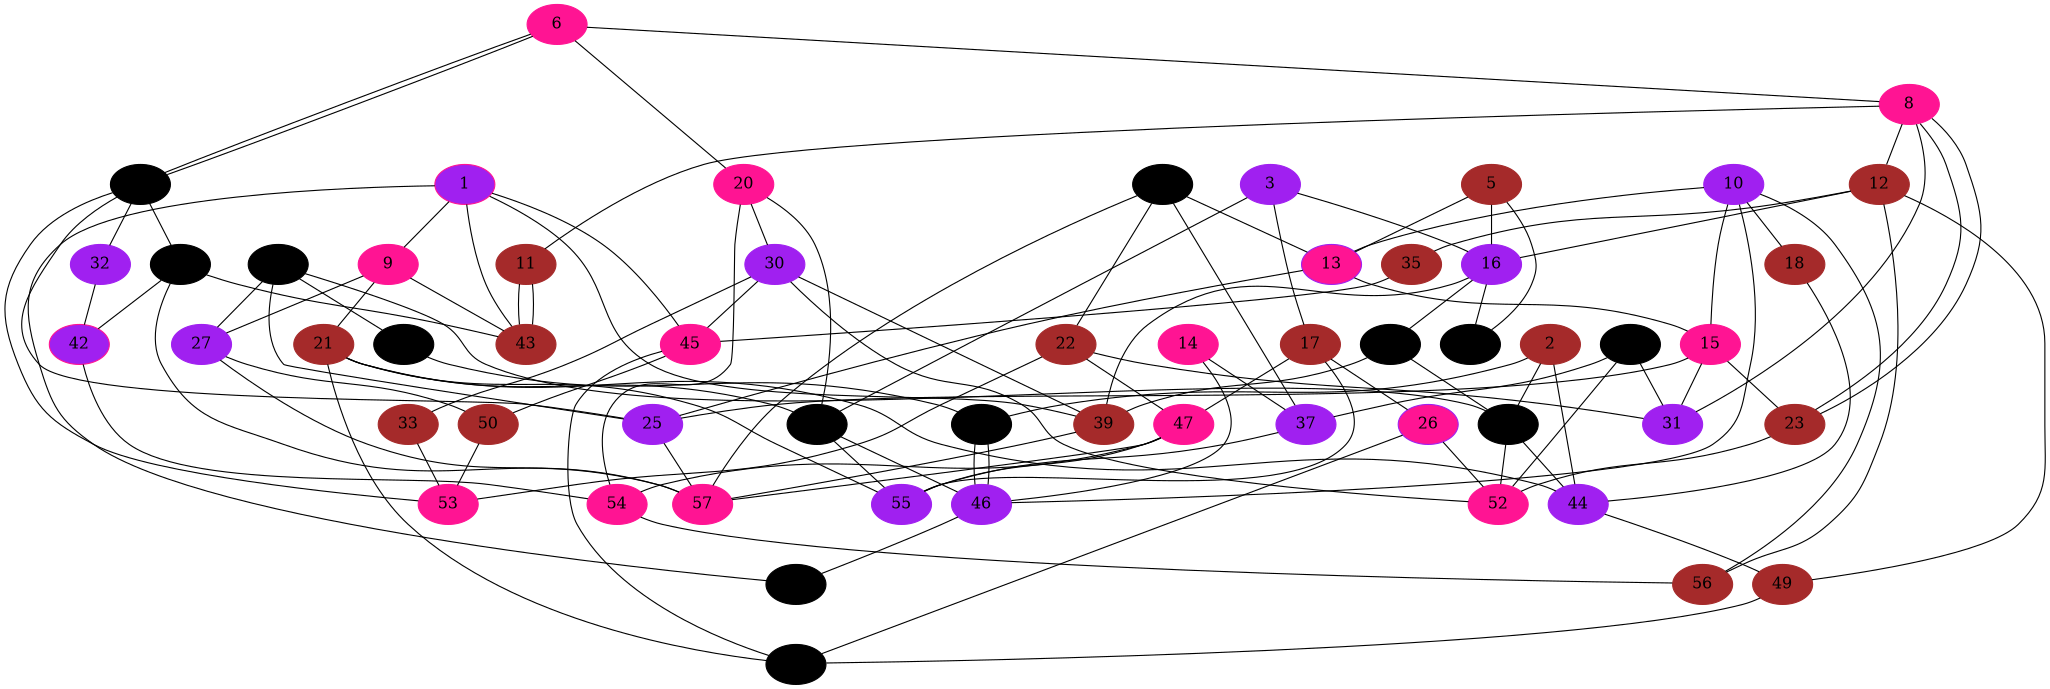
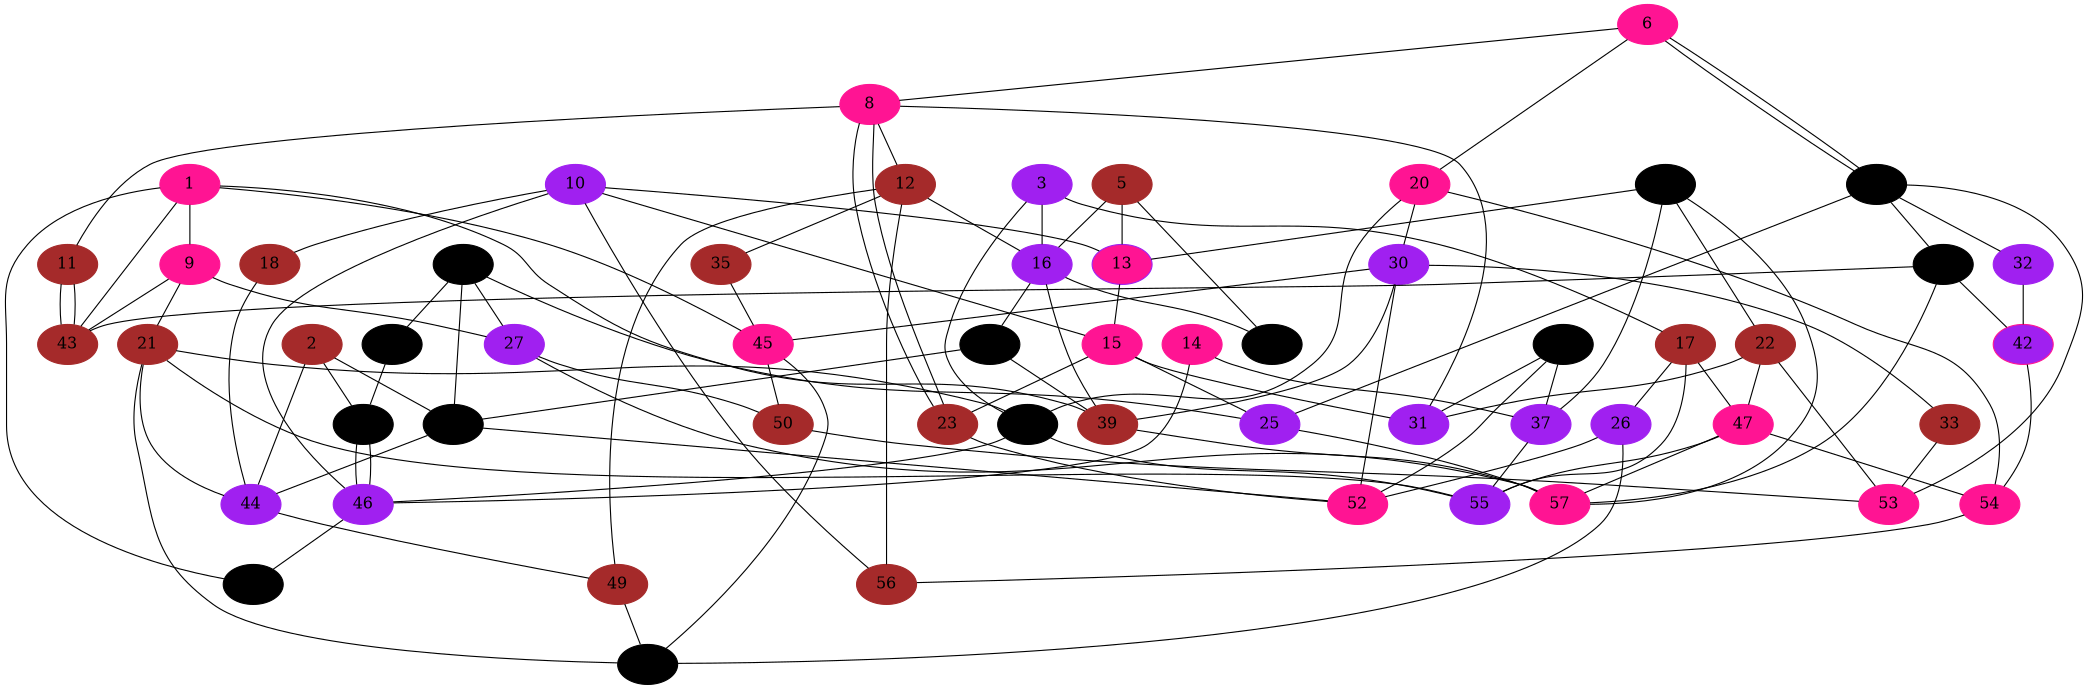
(465, 184) -> (190, 184)
(958, 341) -> none
(1428, 424) -> (1621, 424)
